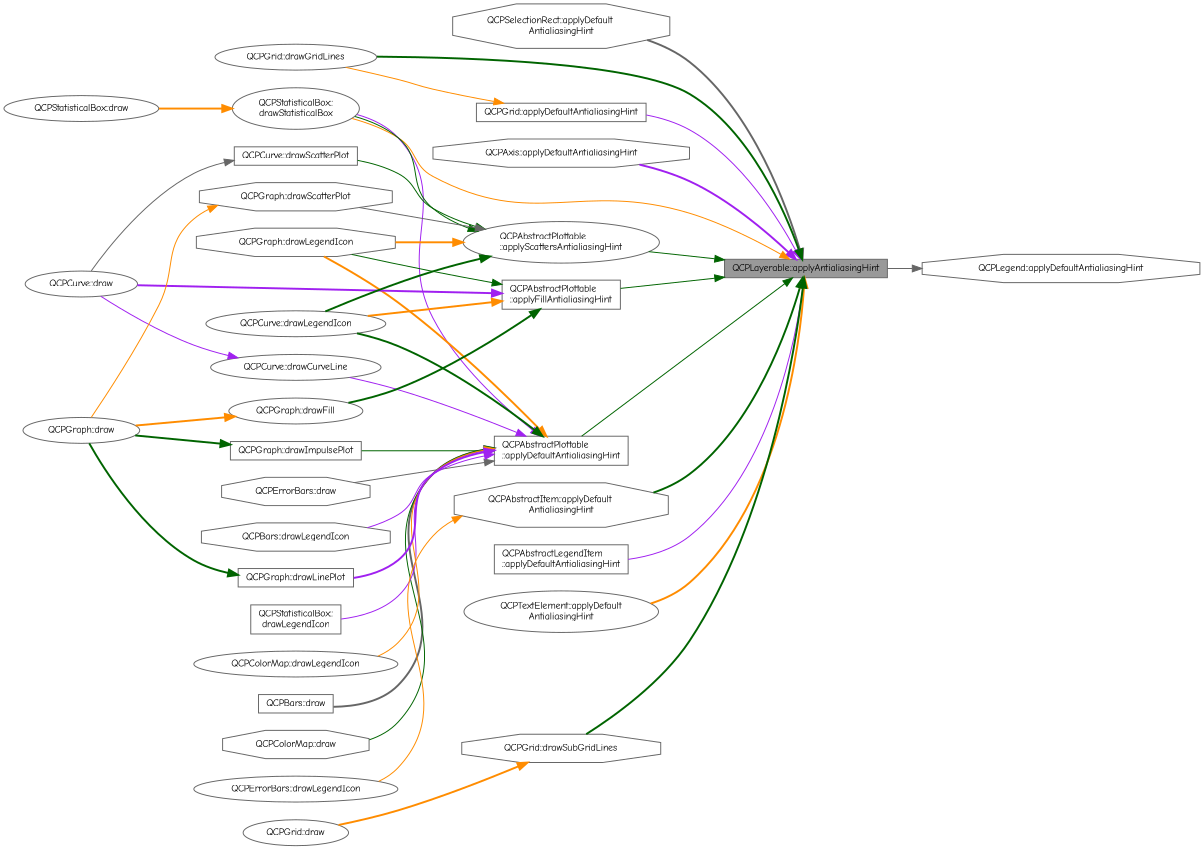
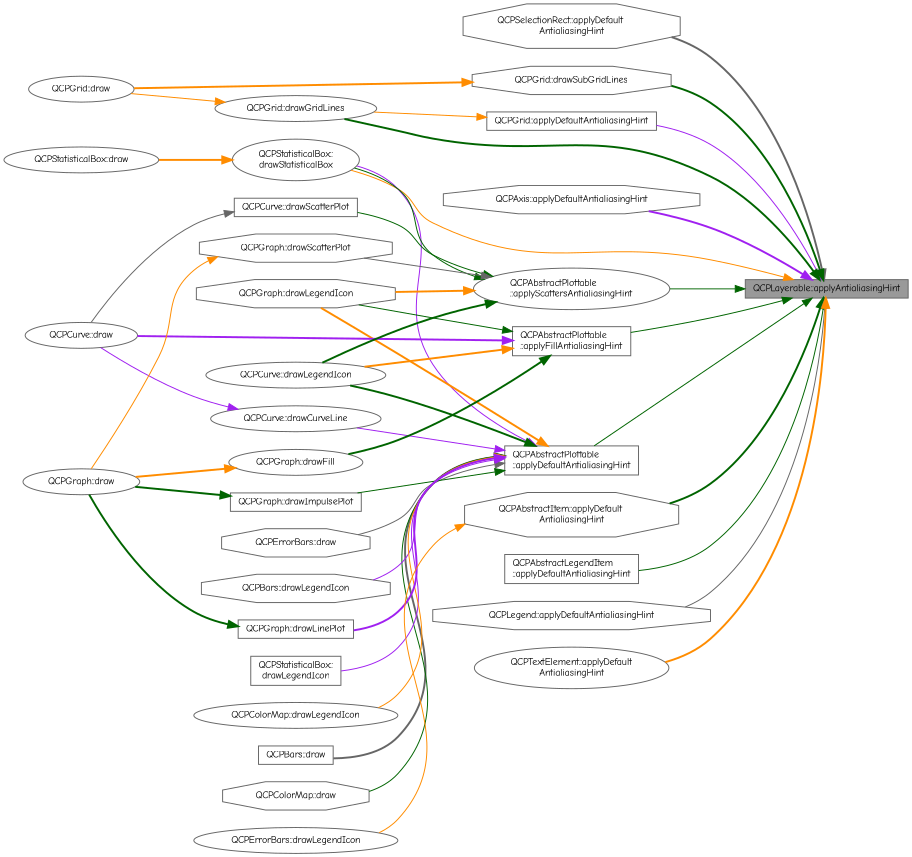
none -> (173, 97)
(900, 268) -> (789, 475)
(754, 452) -> (771, 472)
